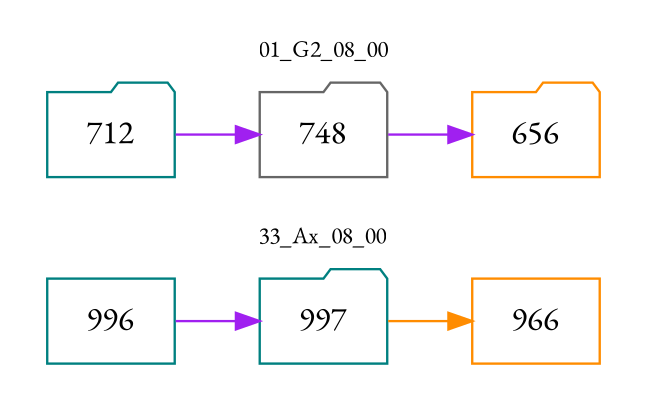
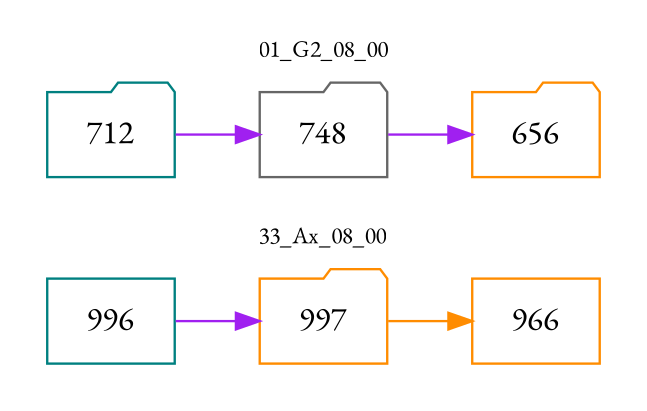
(323, 321) -> (323, 321)
